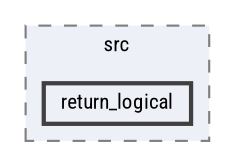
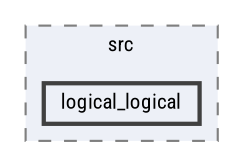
(117, 104) -> (122, 104)
